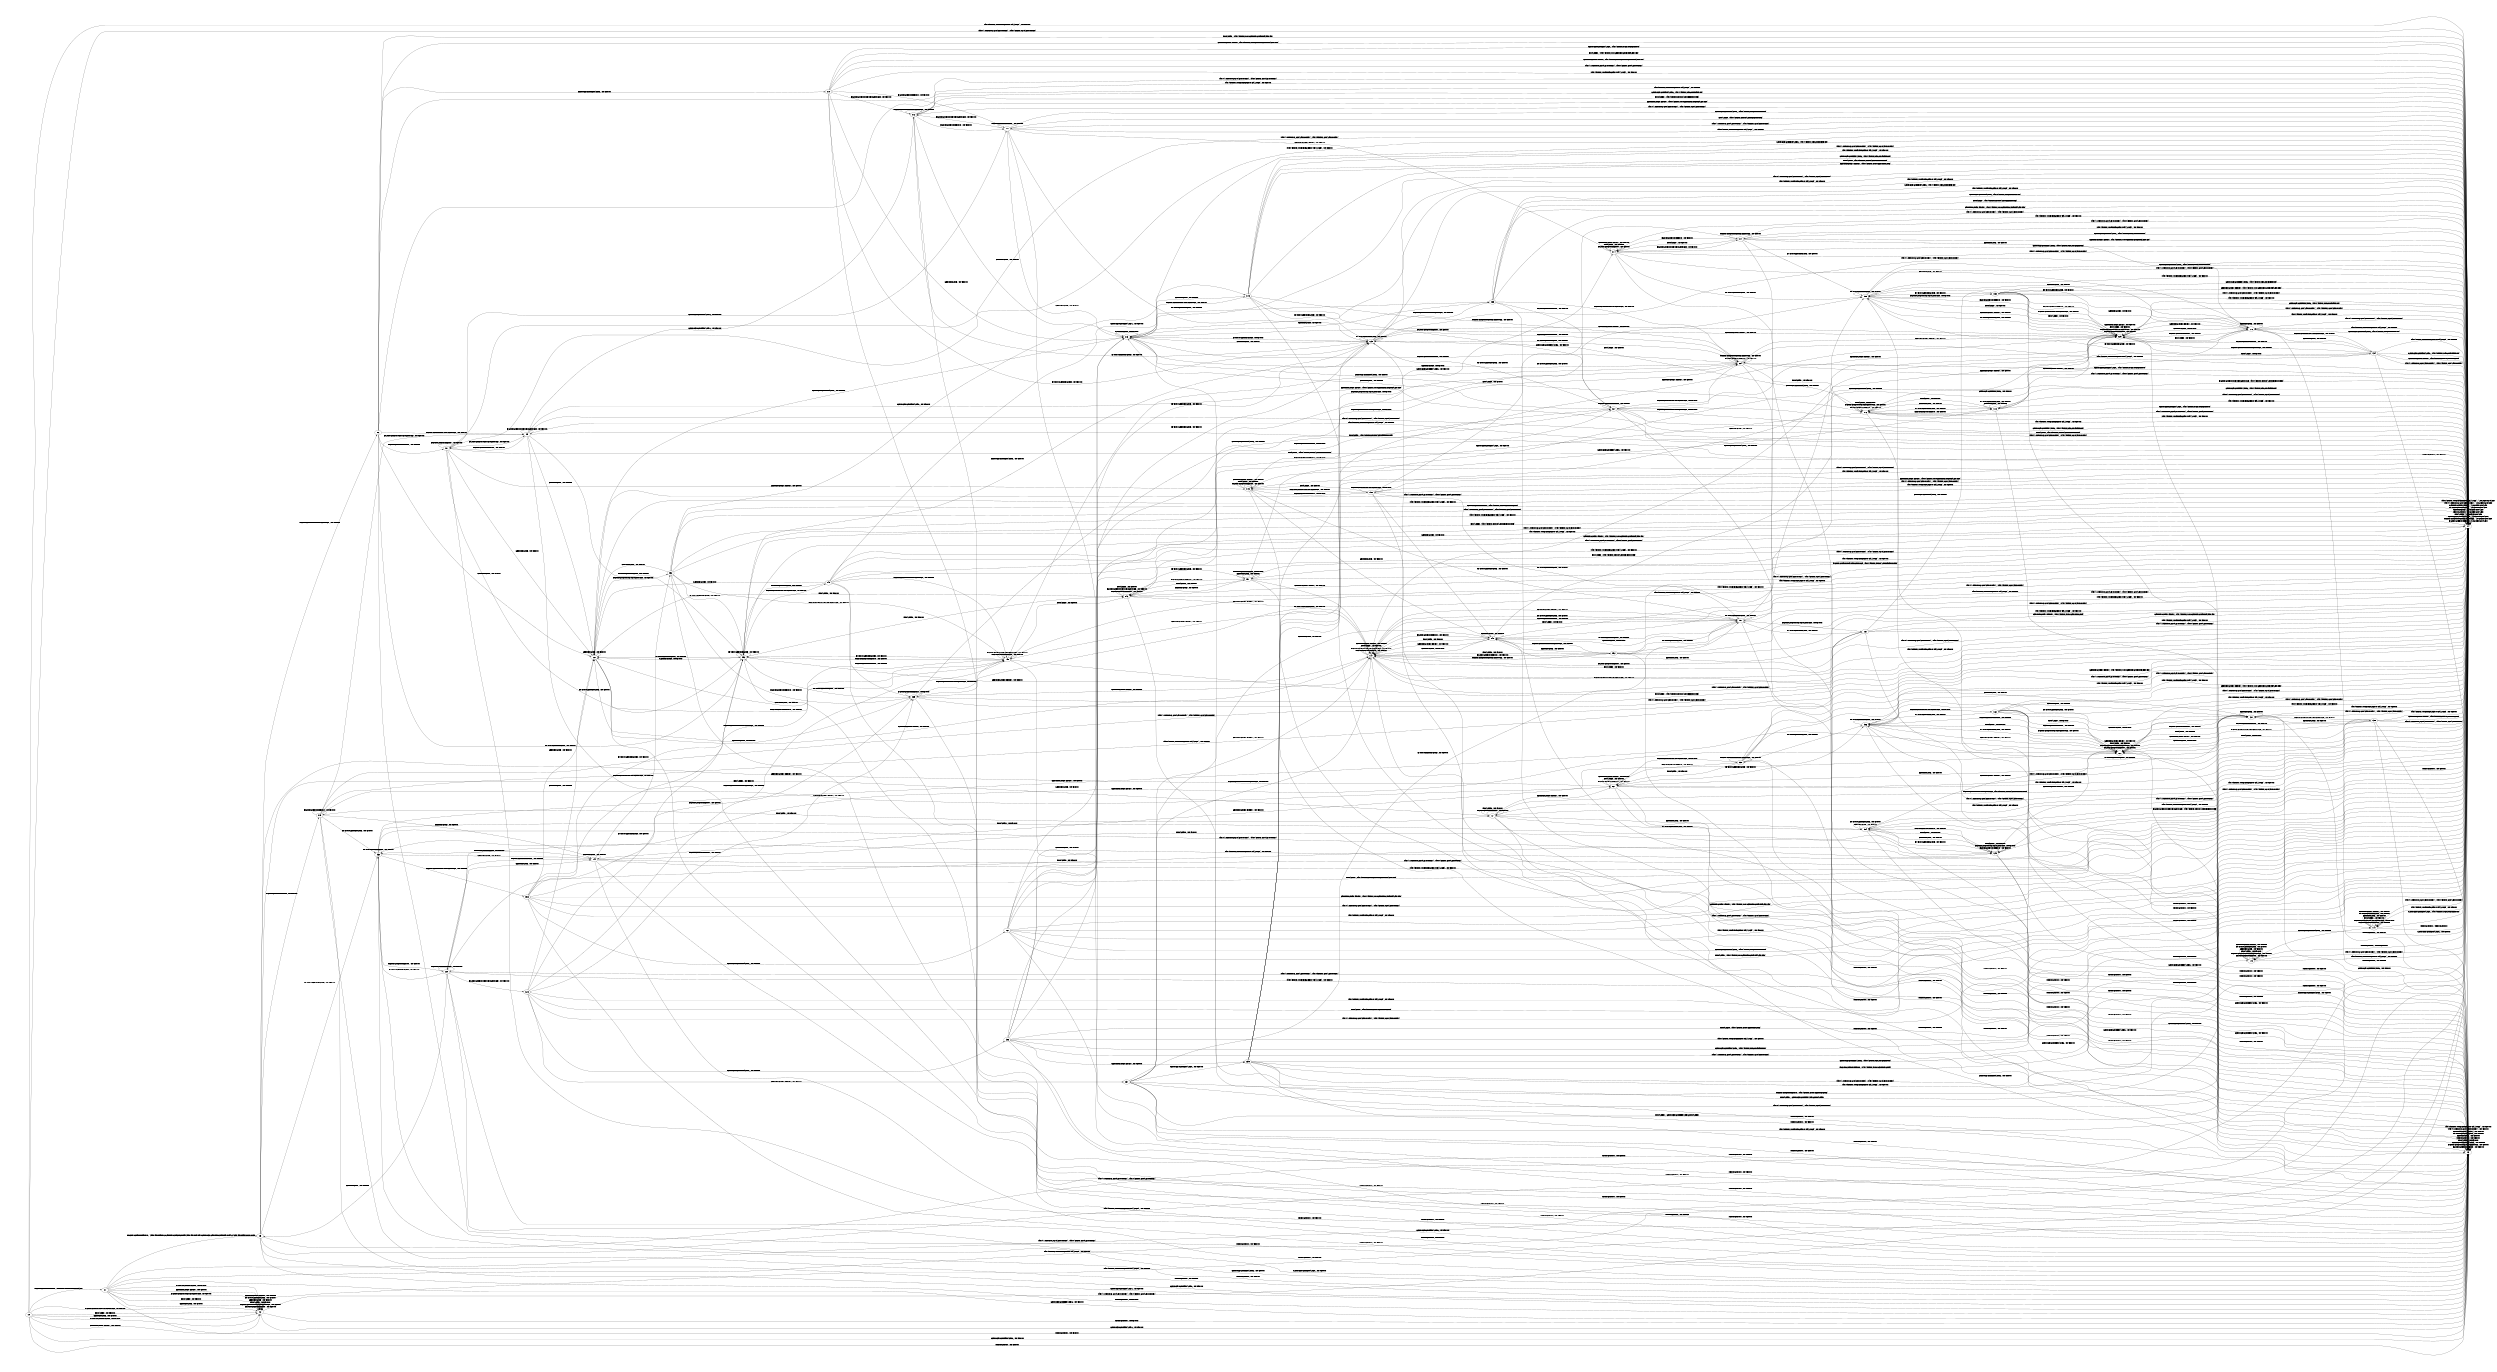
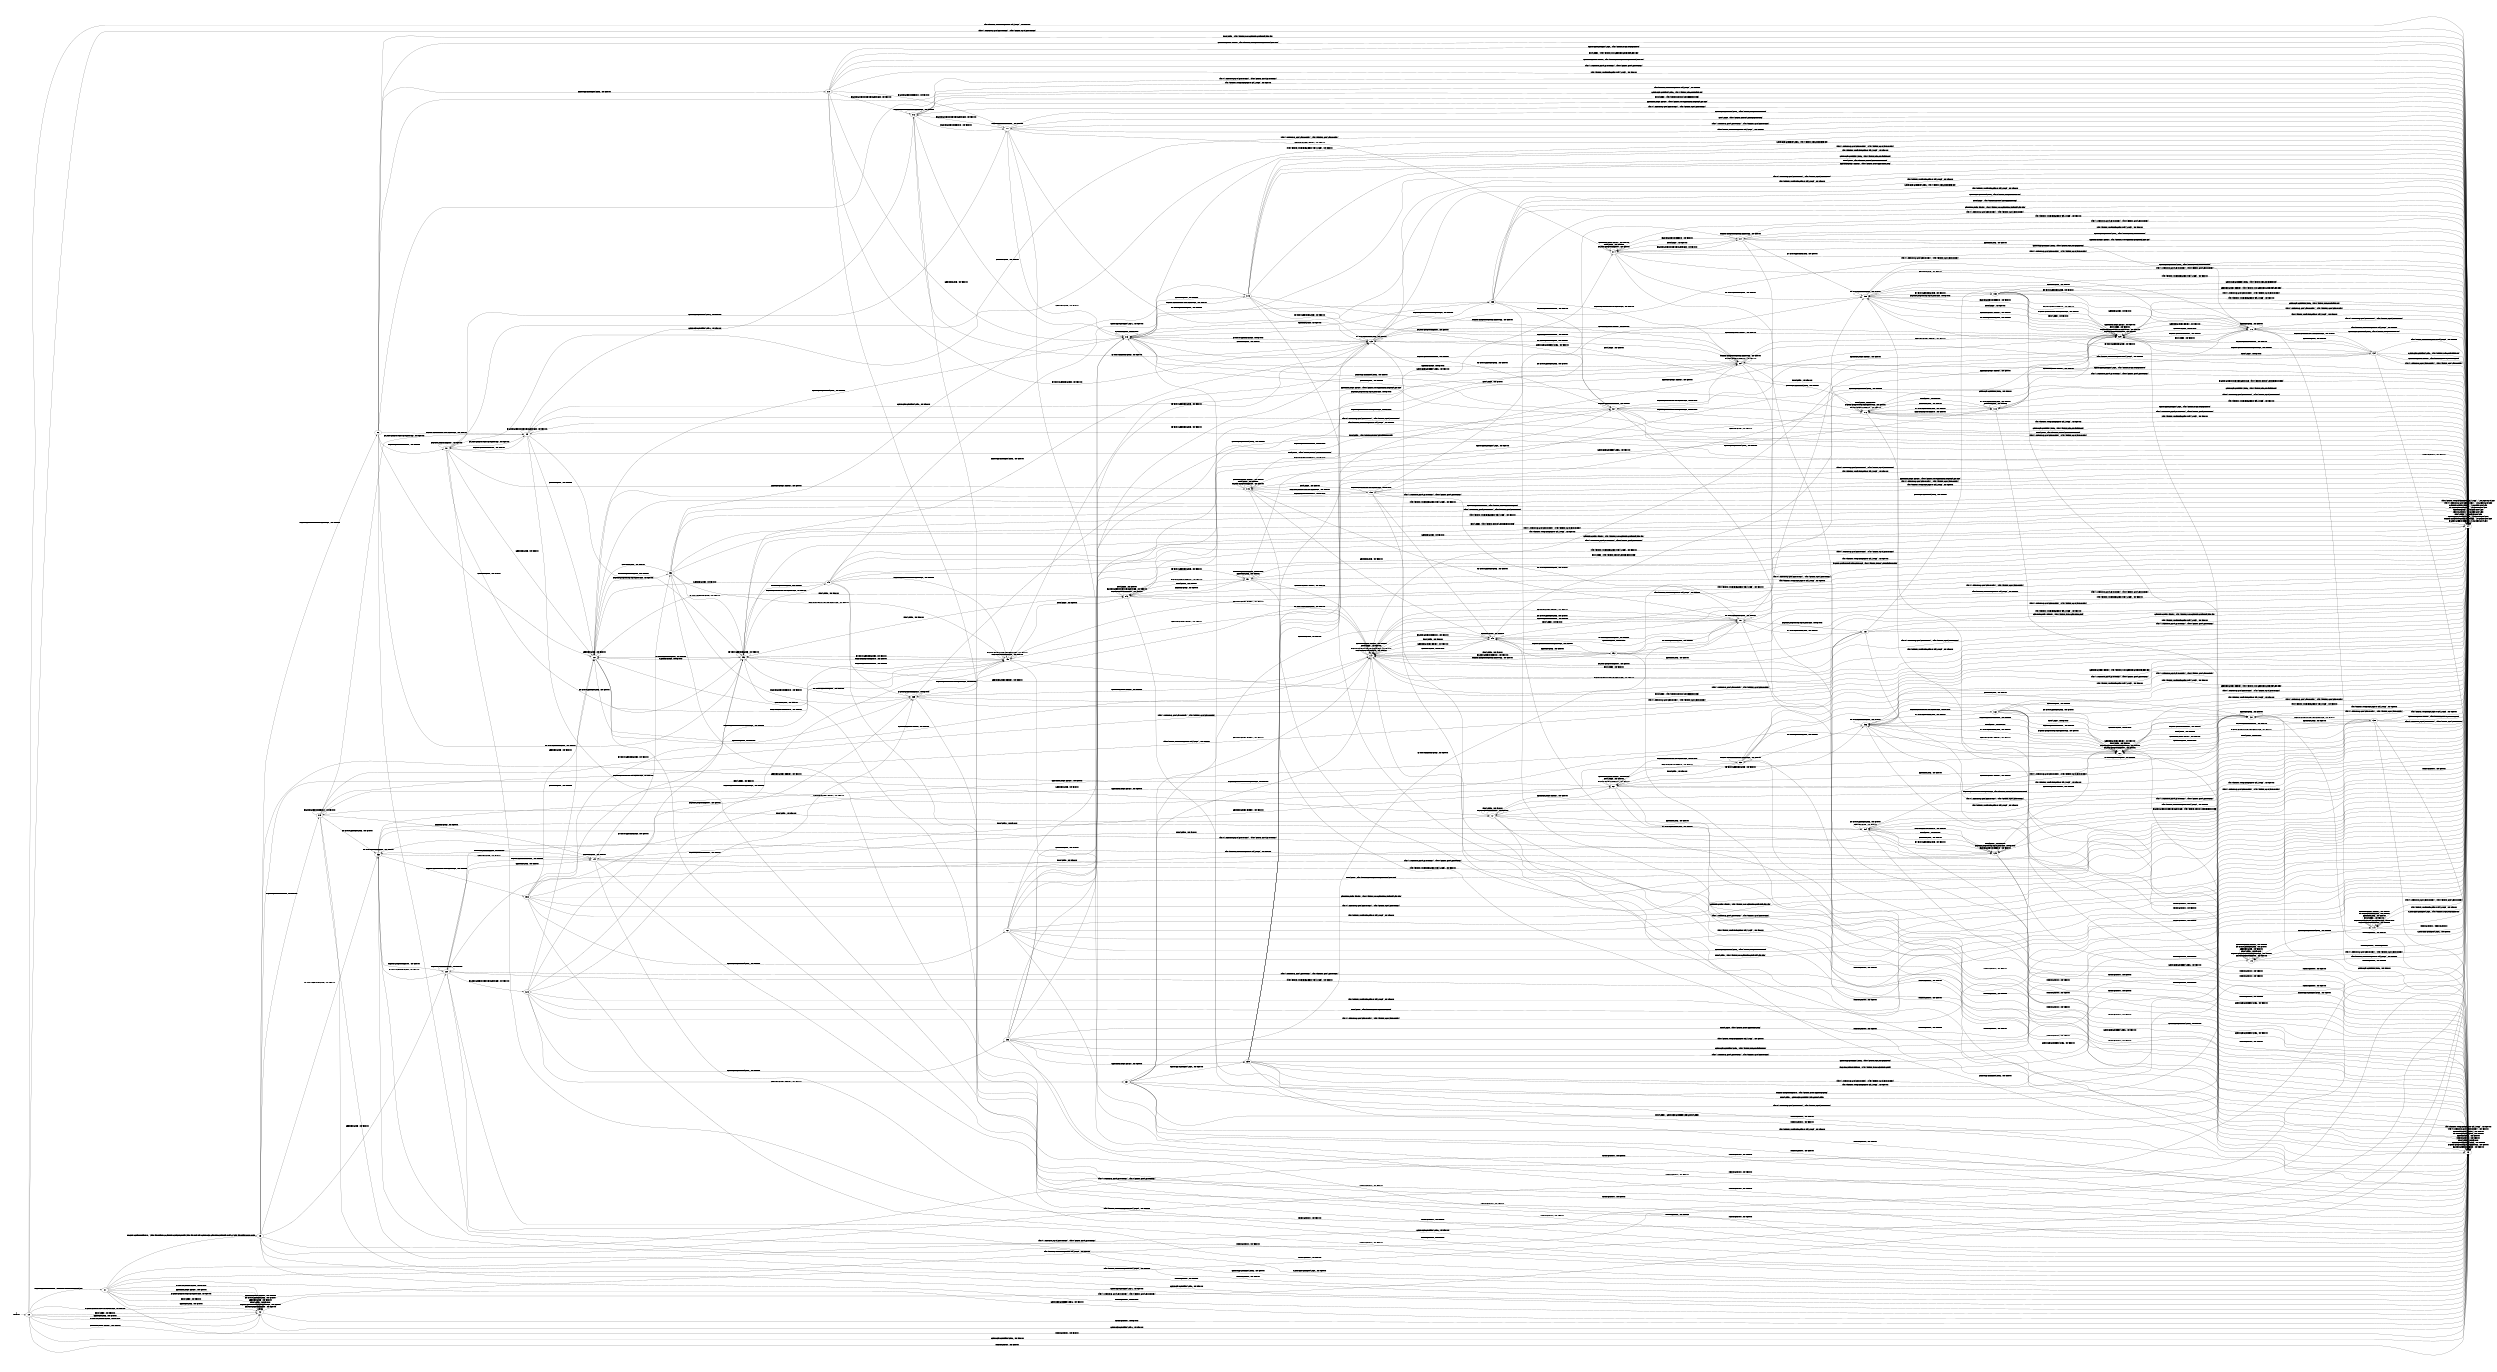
(405, 1144) -> (374, 1121)
none -> (16, 1315)
